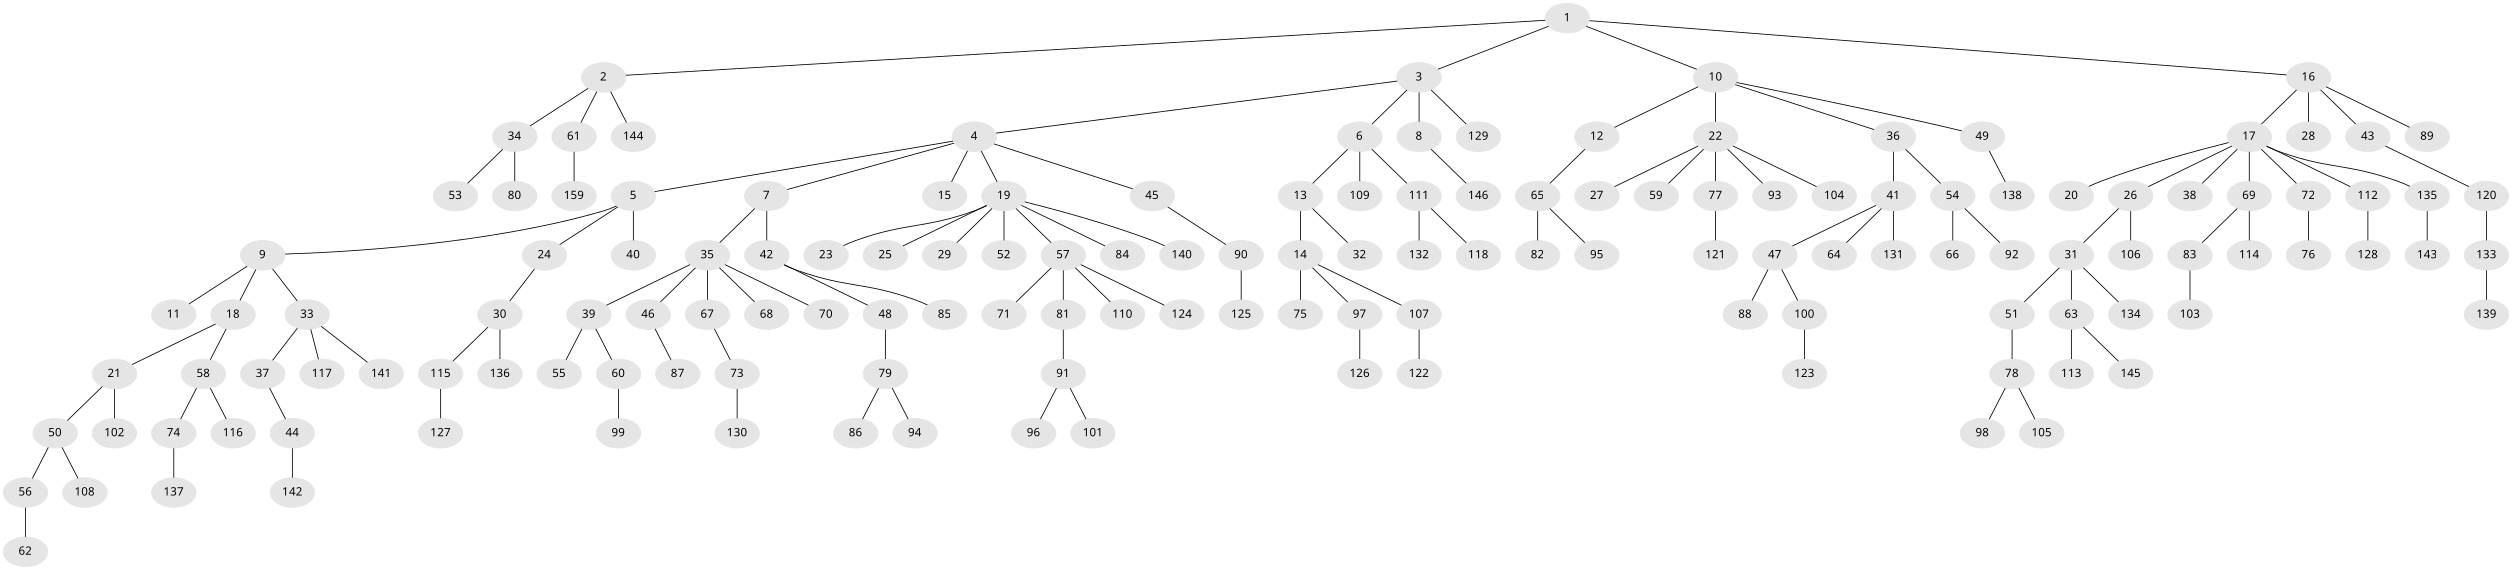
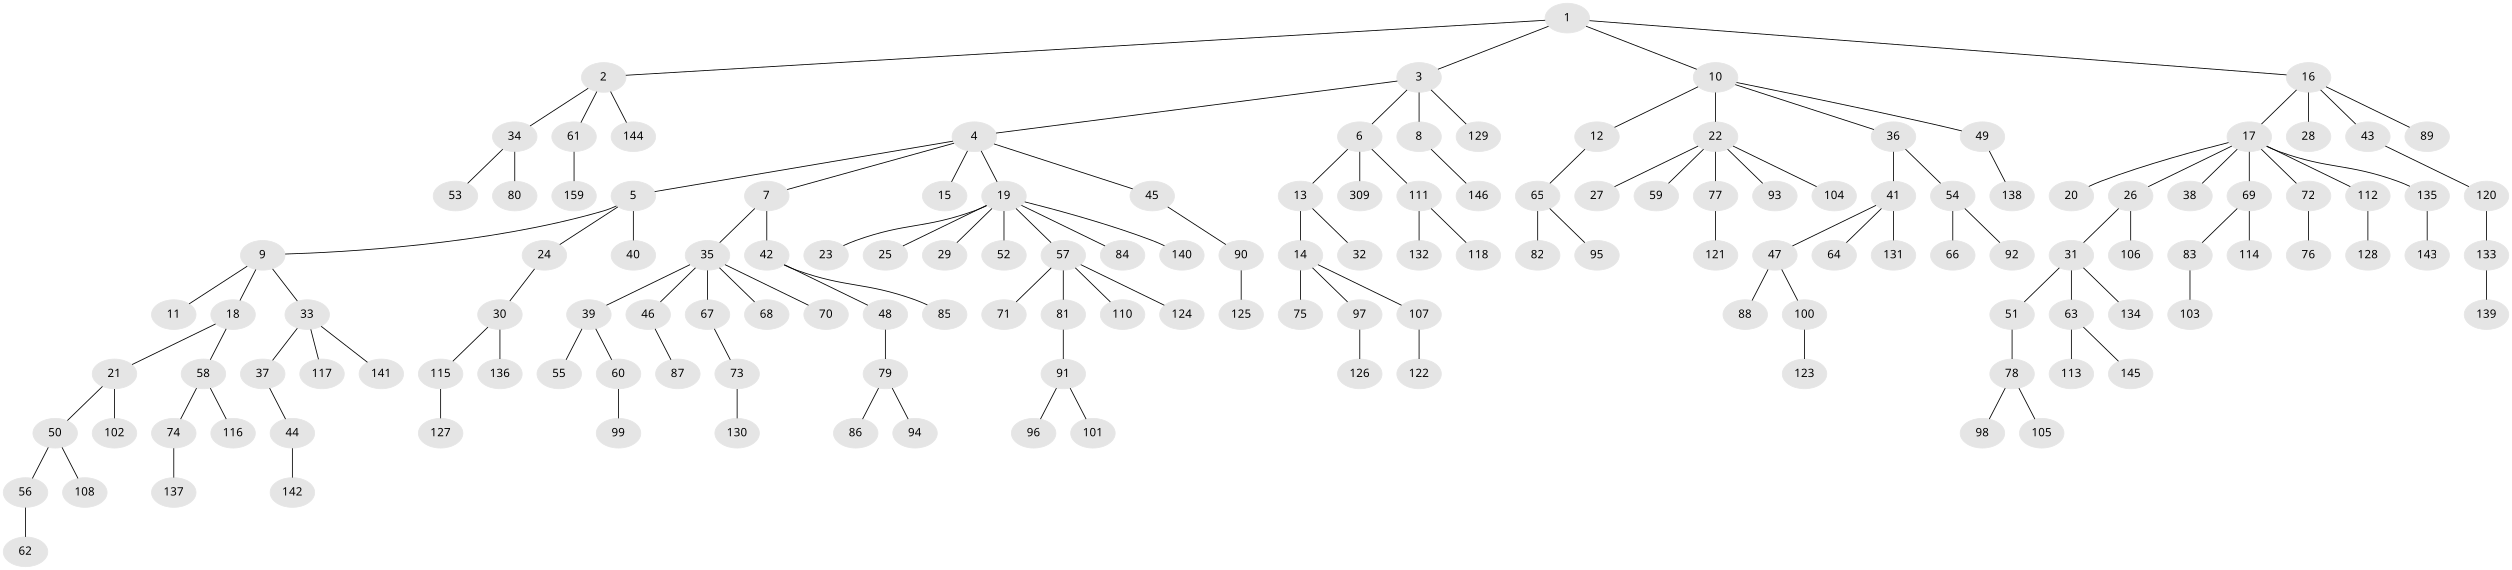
(1360, 196) -> (1360, 196)
